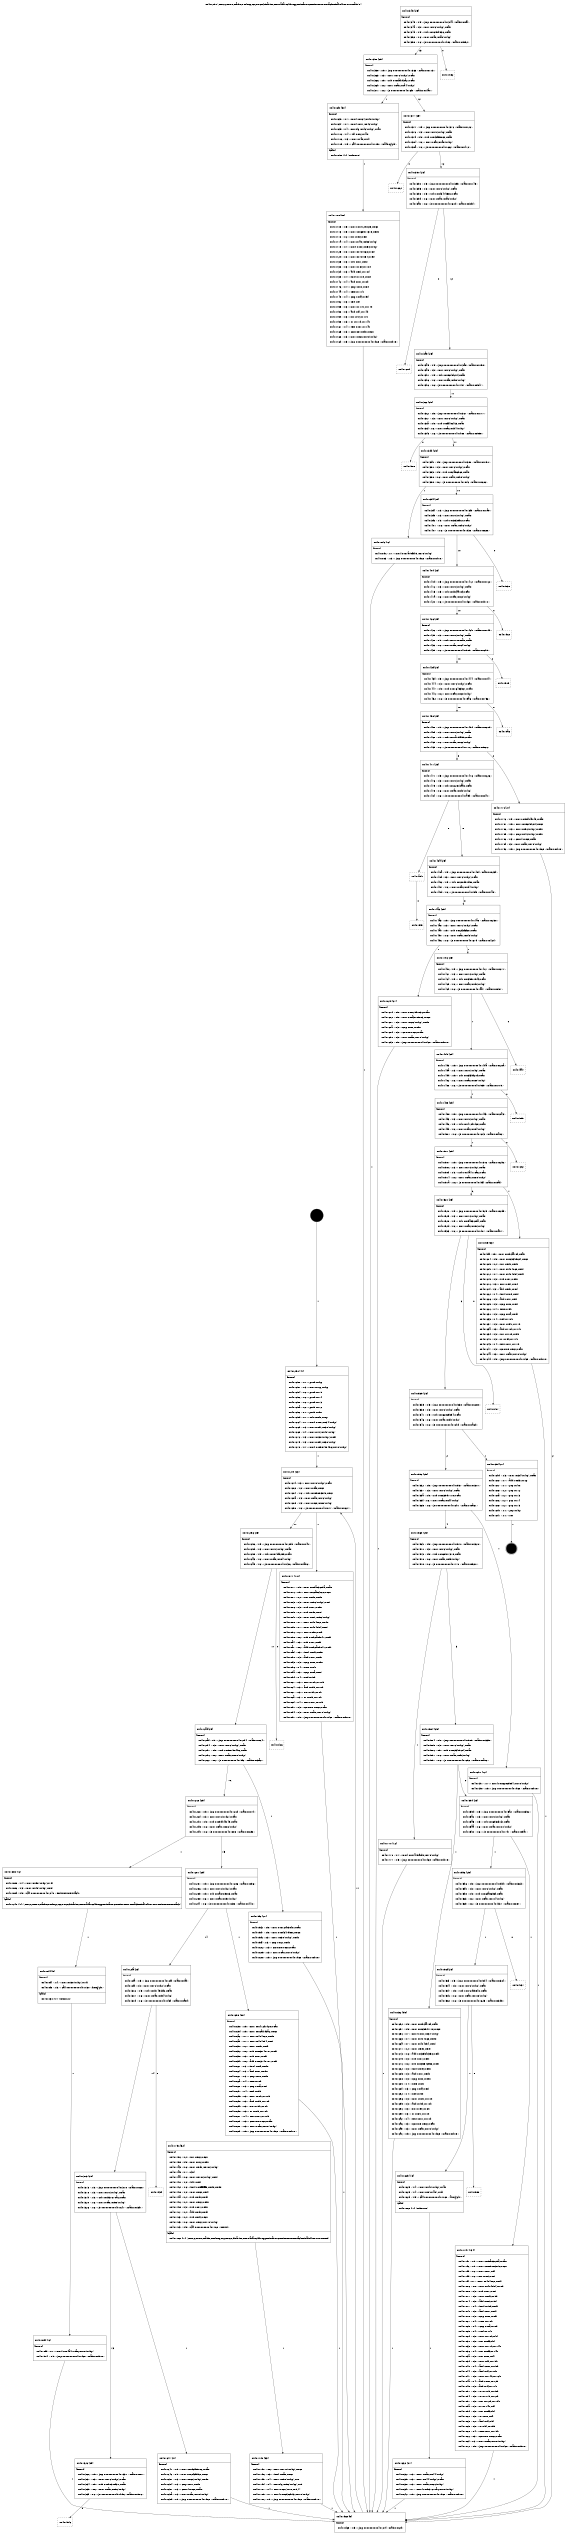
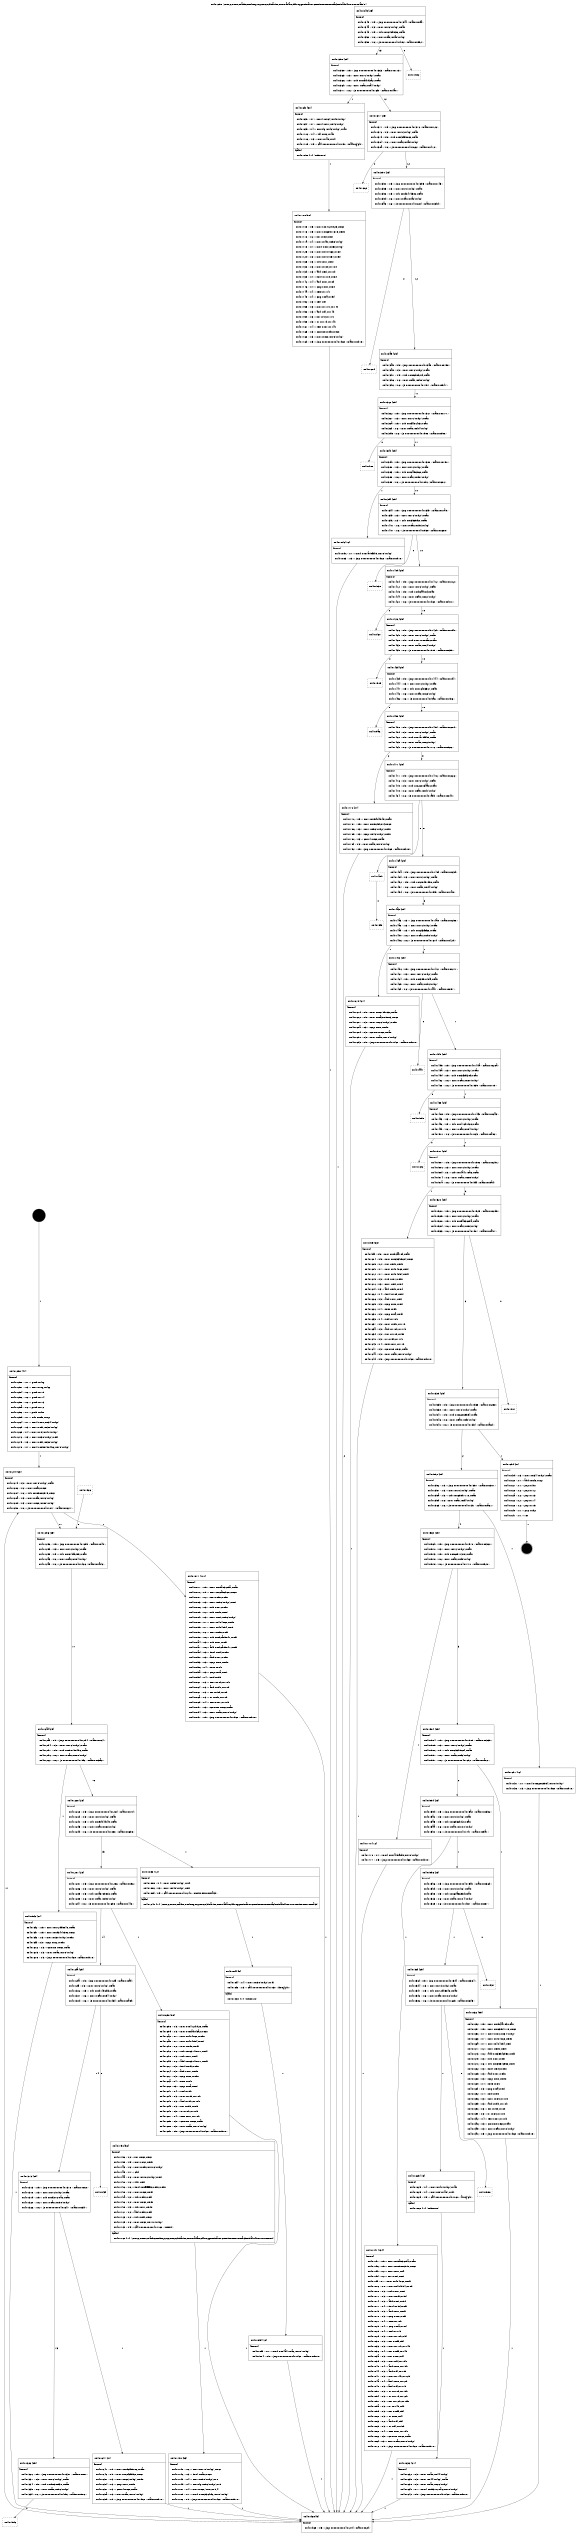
(276, 1654) -> (80, 1511)
